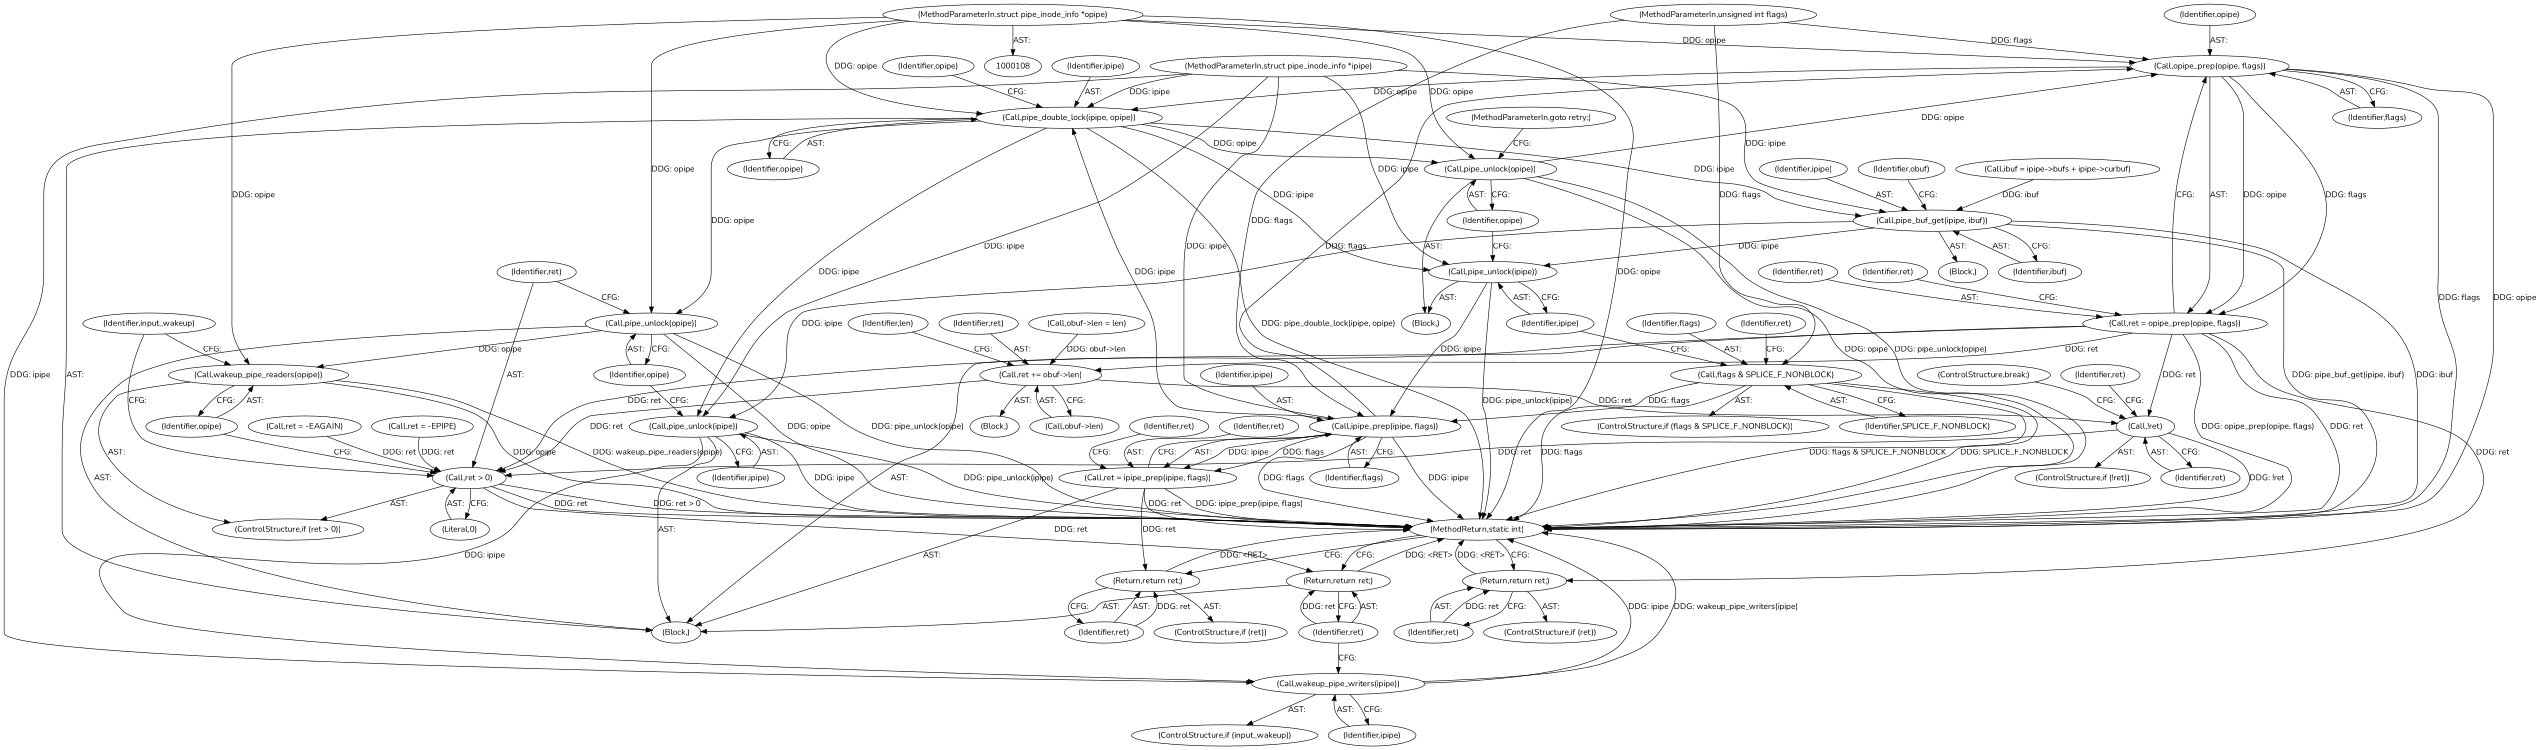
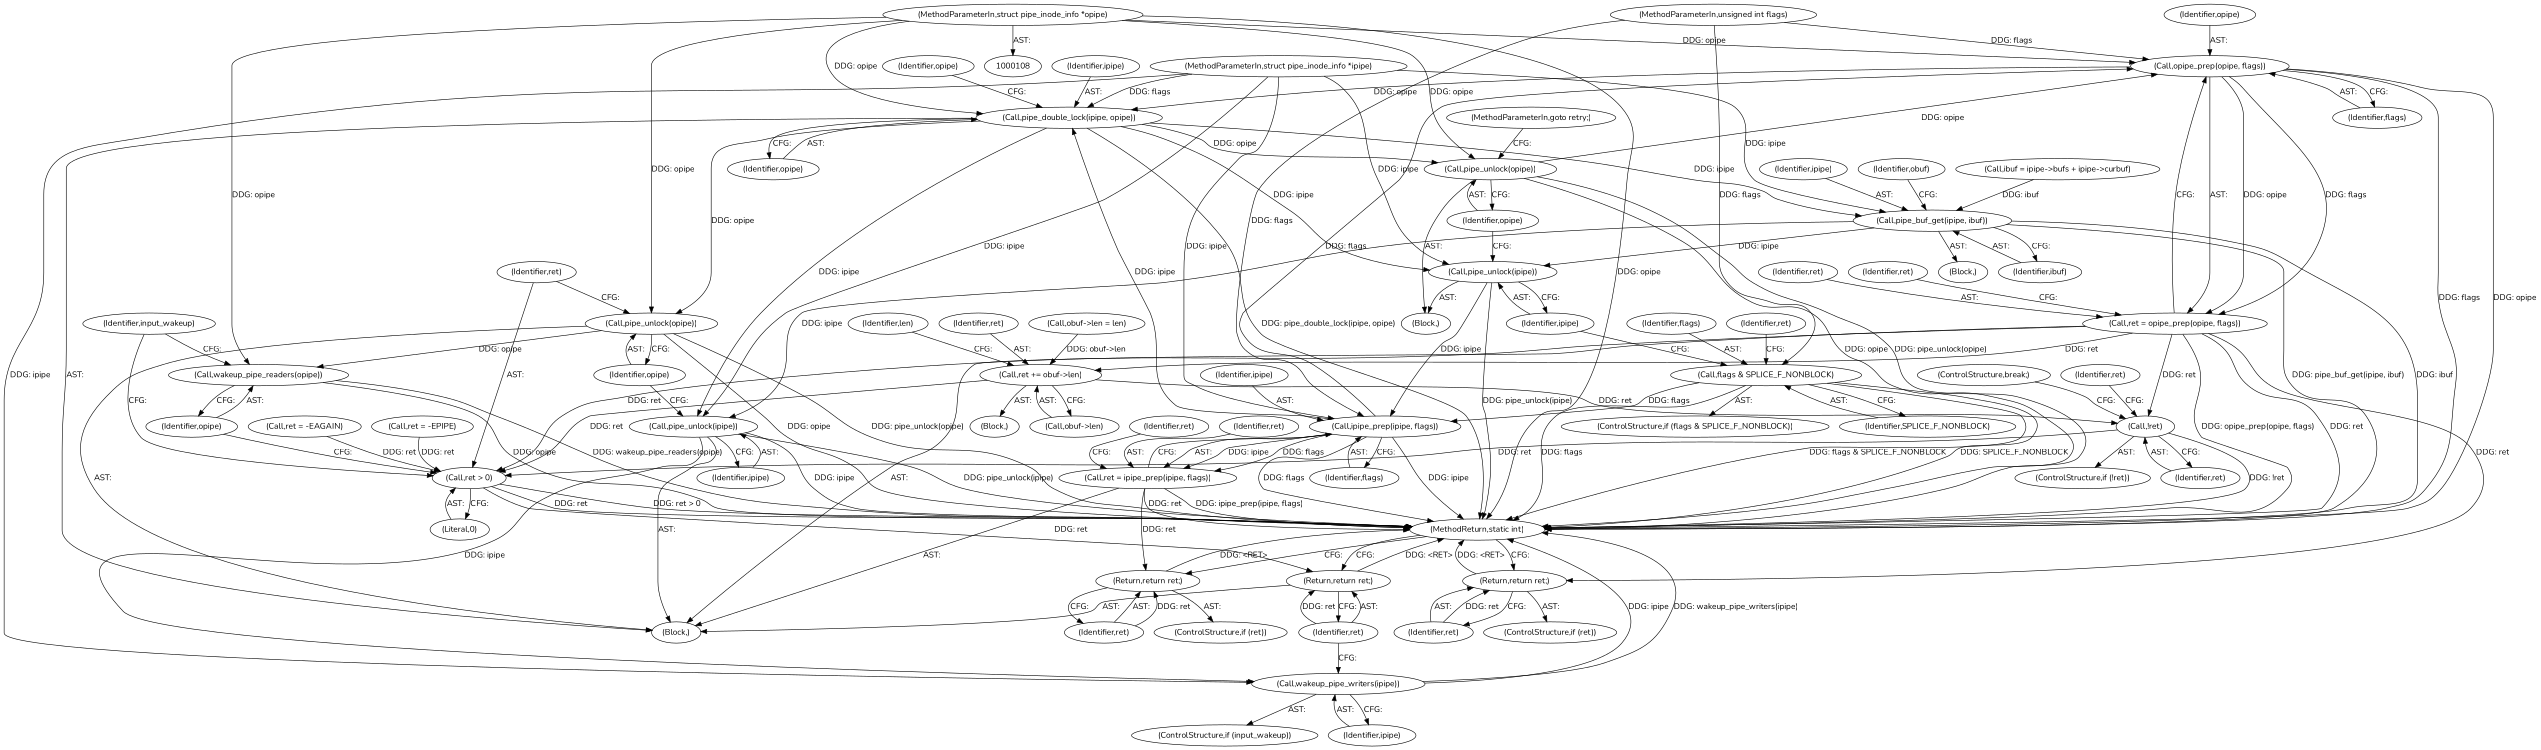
(1150, 92) -> (1150, 92)
(288, 530) -> none
